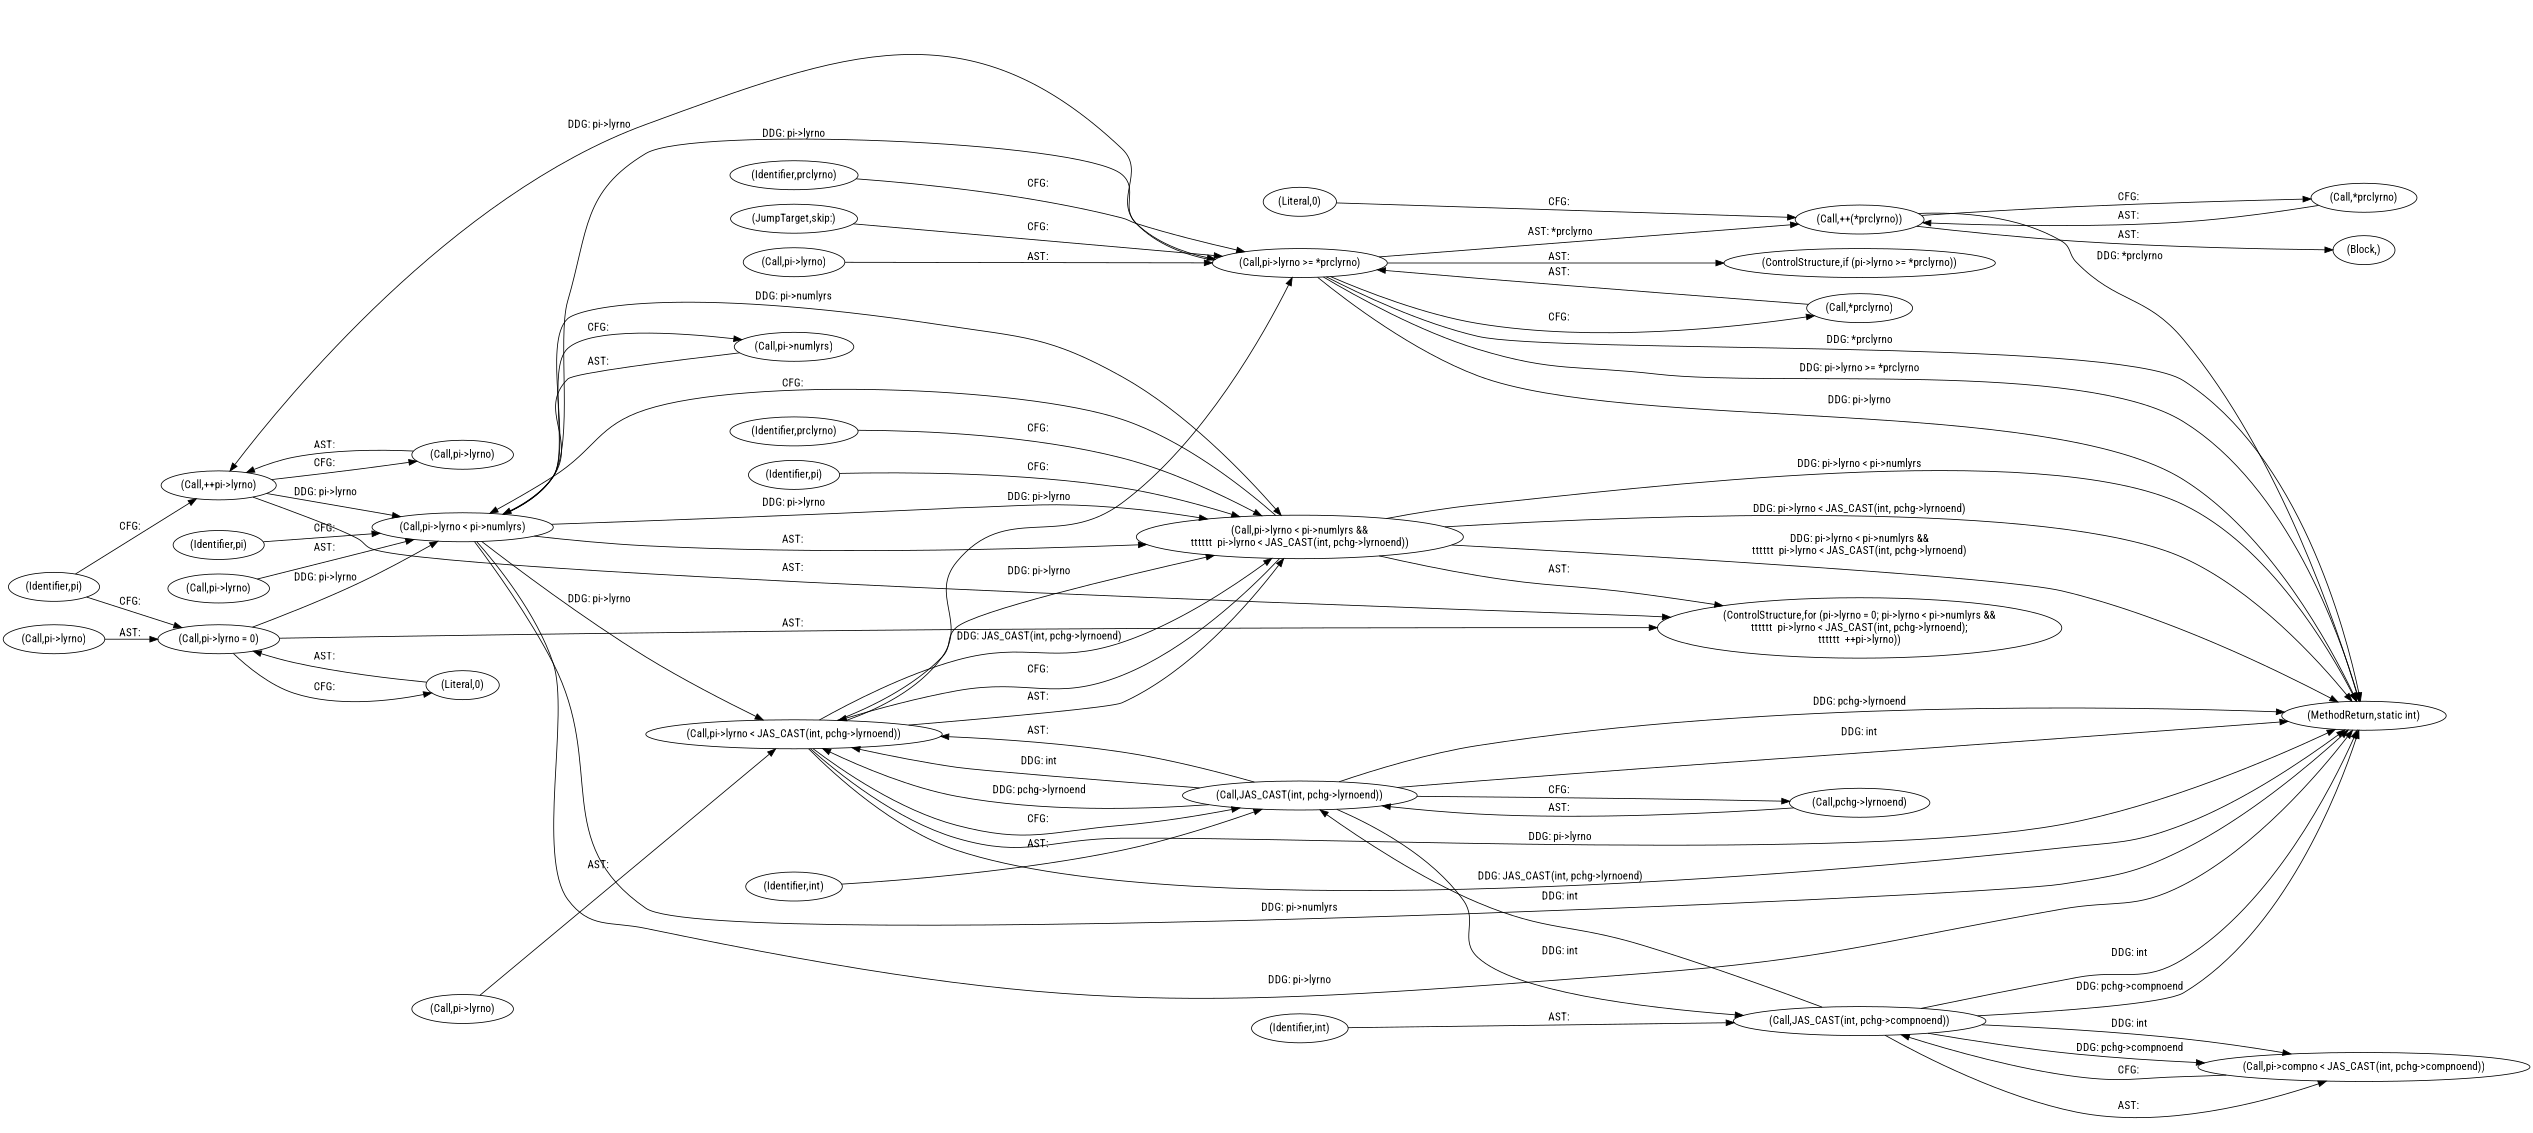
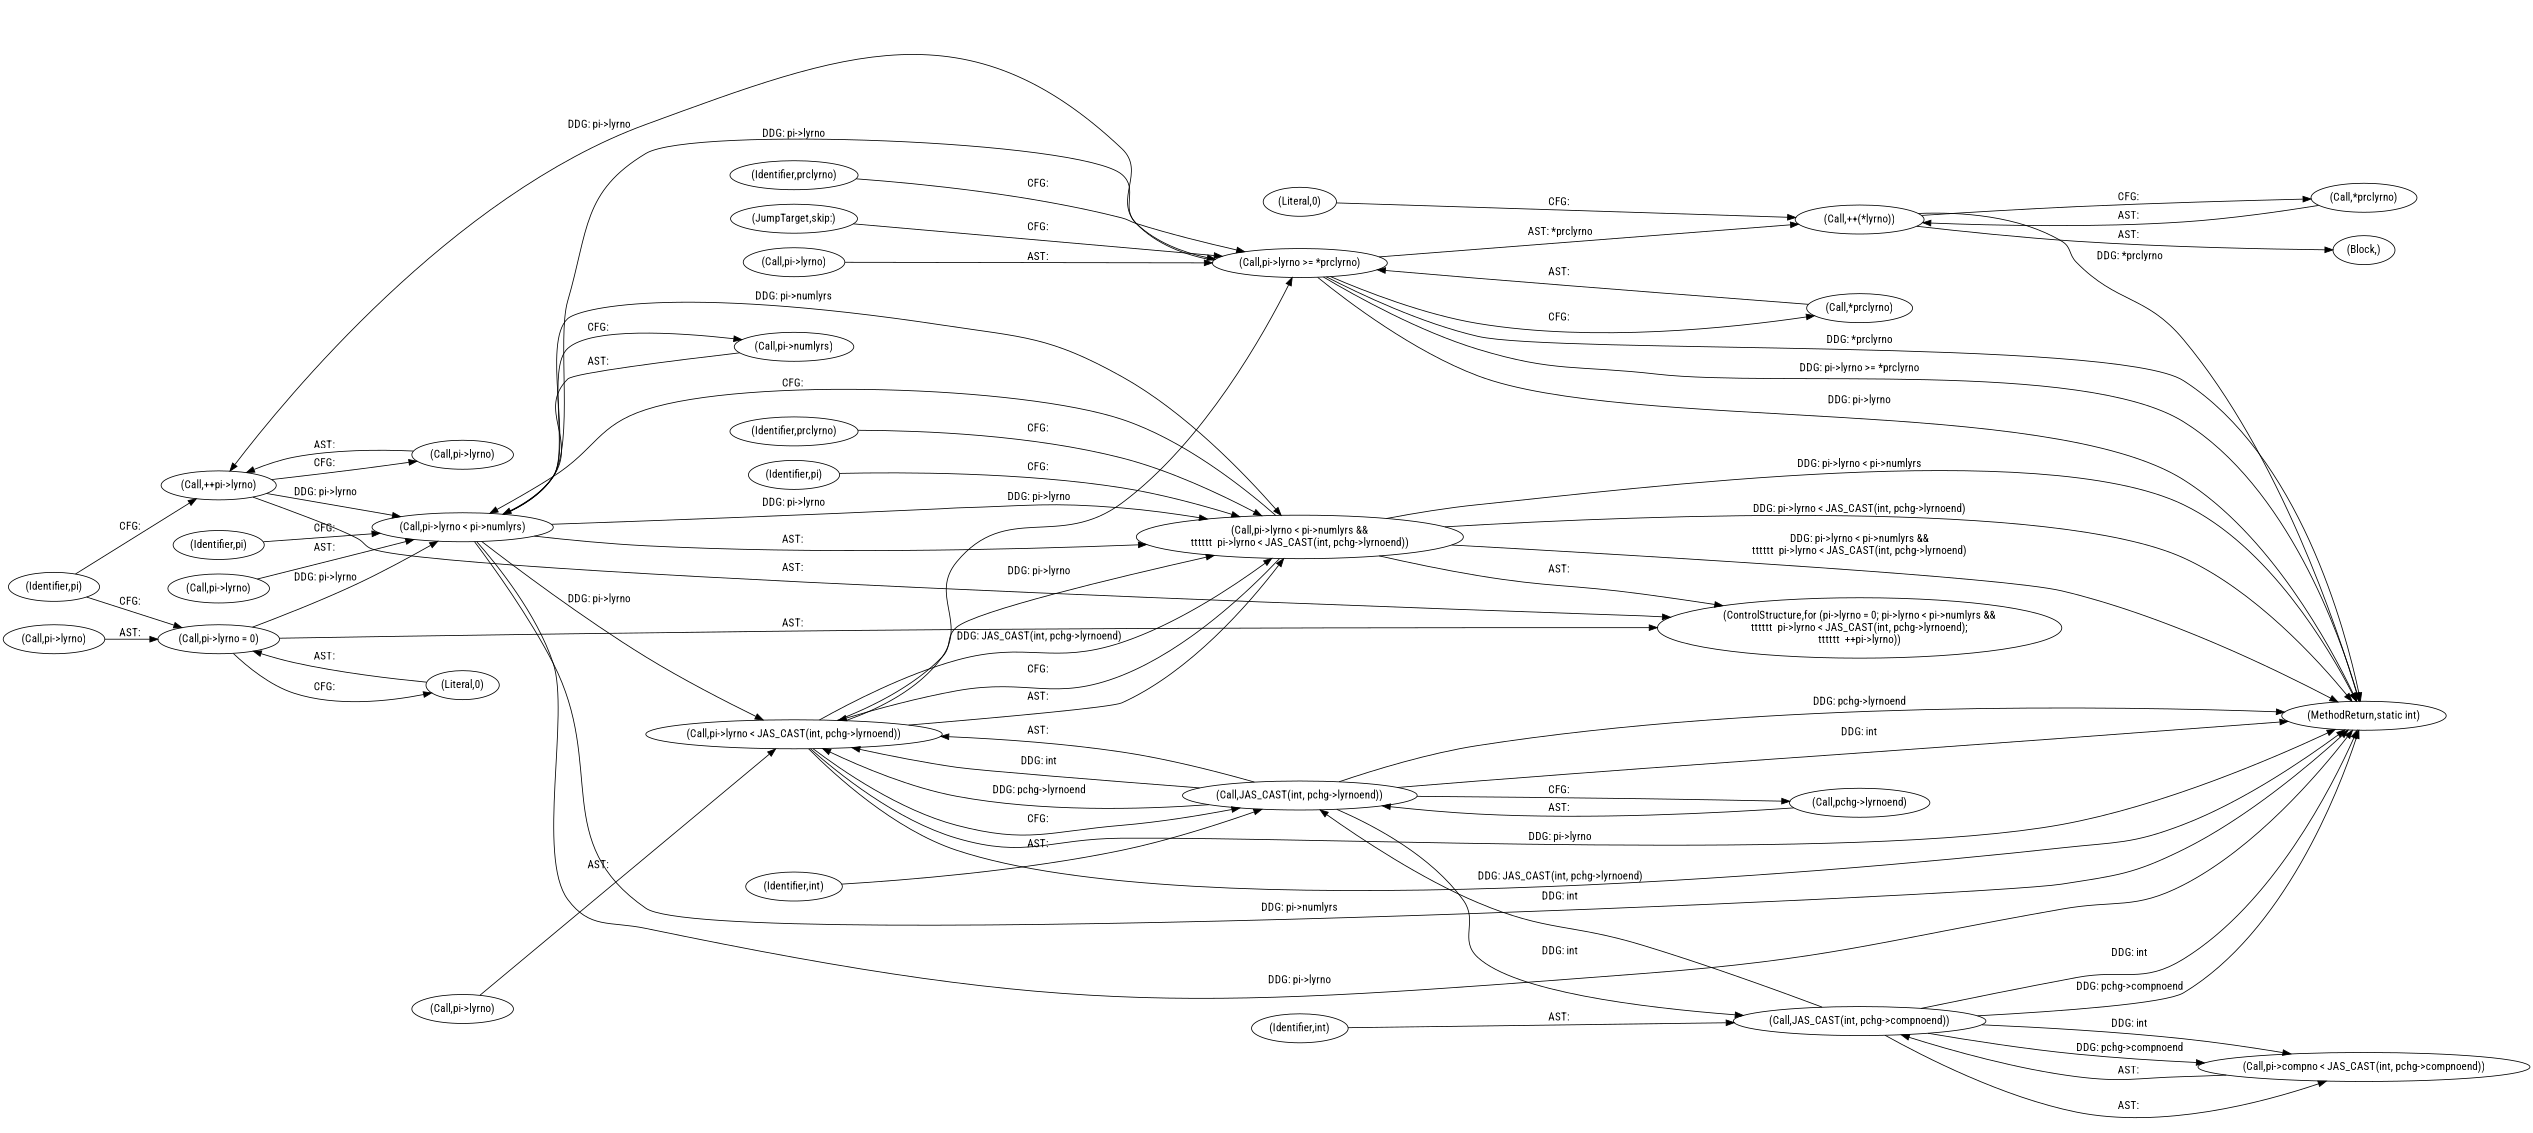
(1860, 220) -> (1860, 220)
(1860, 263) -> none
(2130, 1071) -> (2130, 1071)
